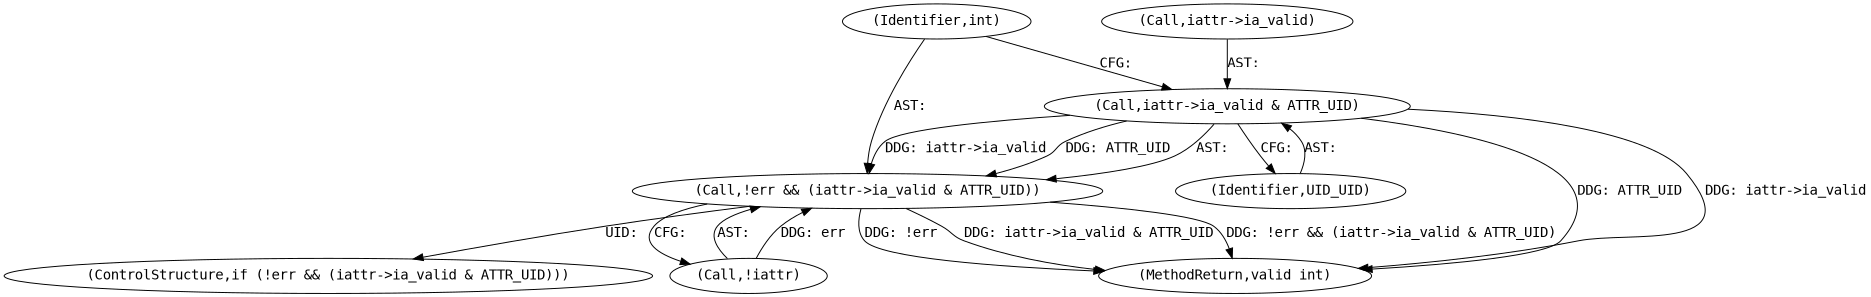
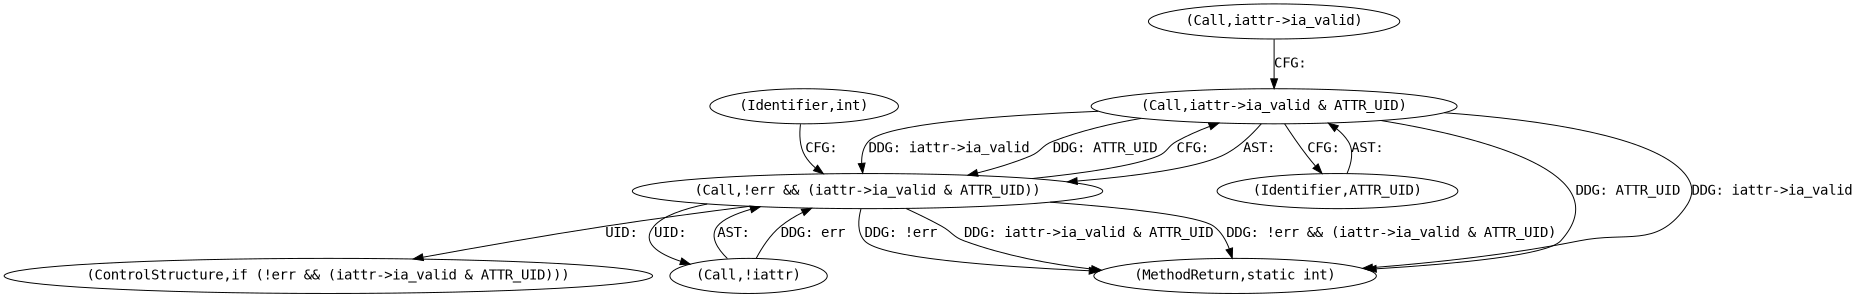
(1074, 62) -> (1125, 165)
(1248, 64) -> (1295, 64)
(914, 106) -> (826, 149)
(1291, 191) -> (1338, 191)
(674, 234) -> (674, 234)
(1235, 276) -> (1235, 276)
